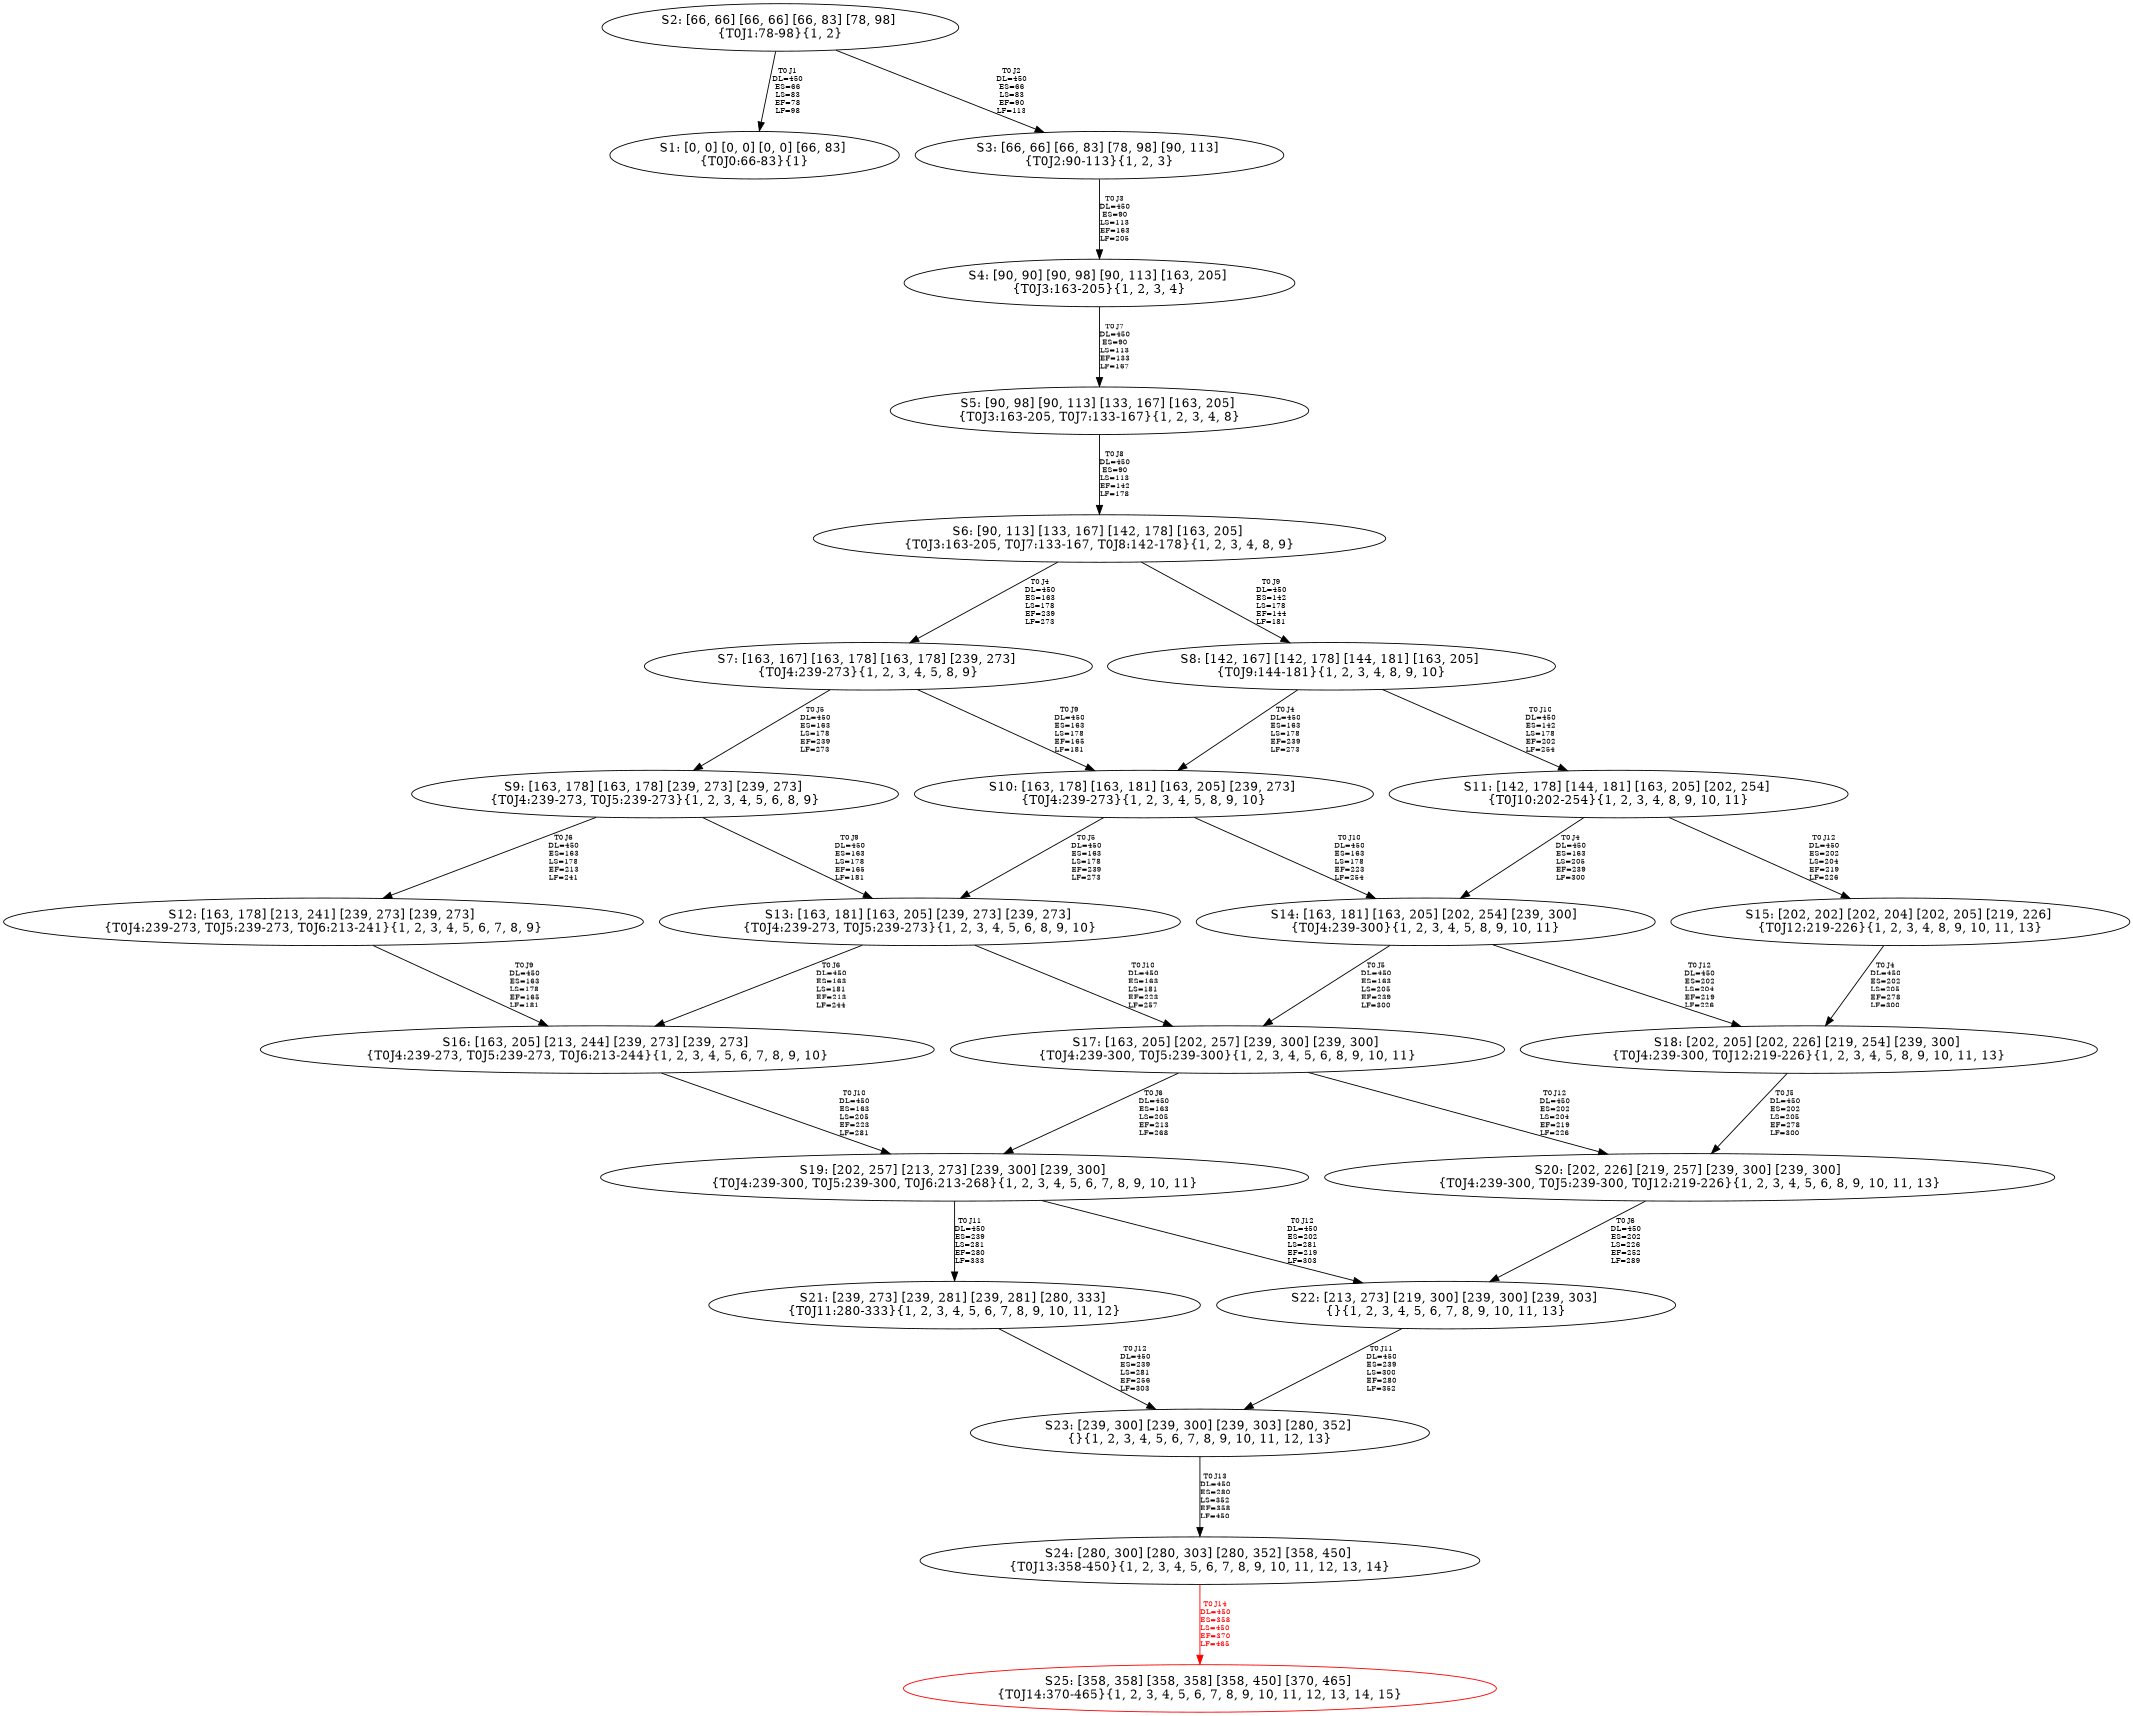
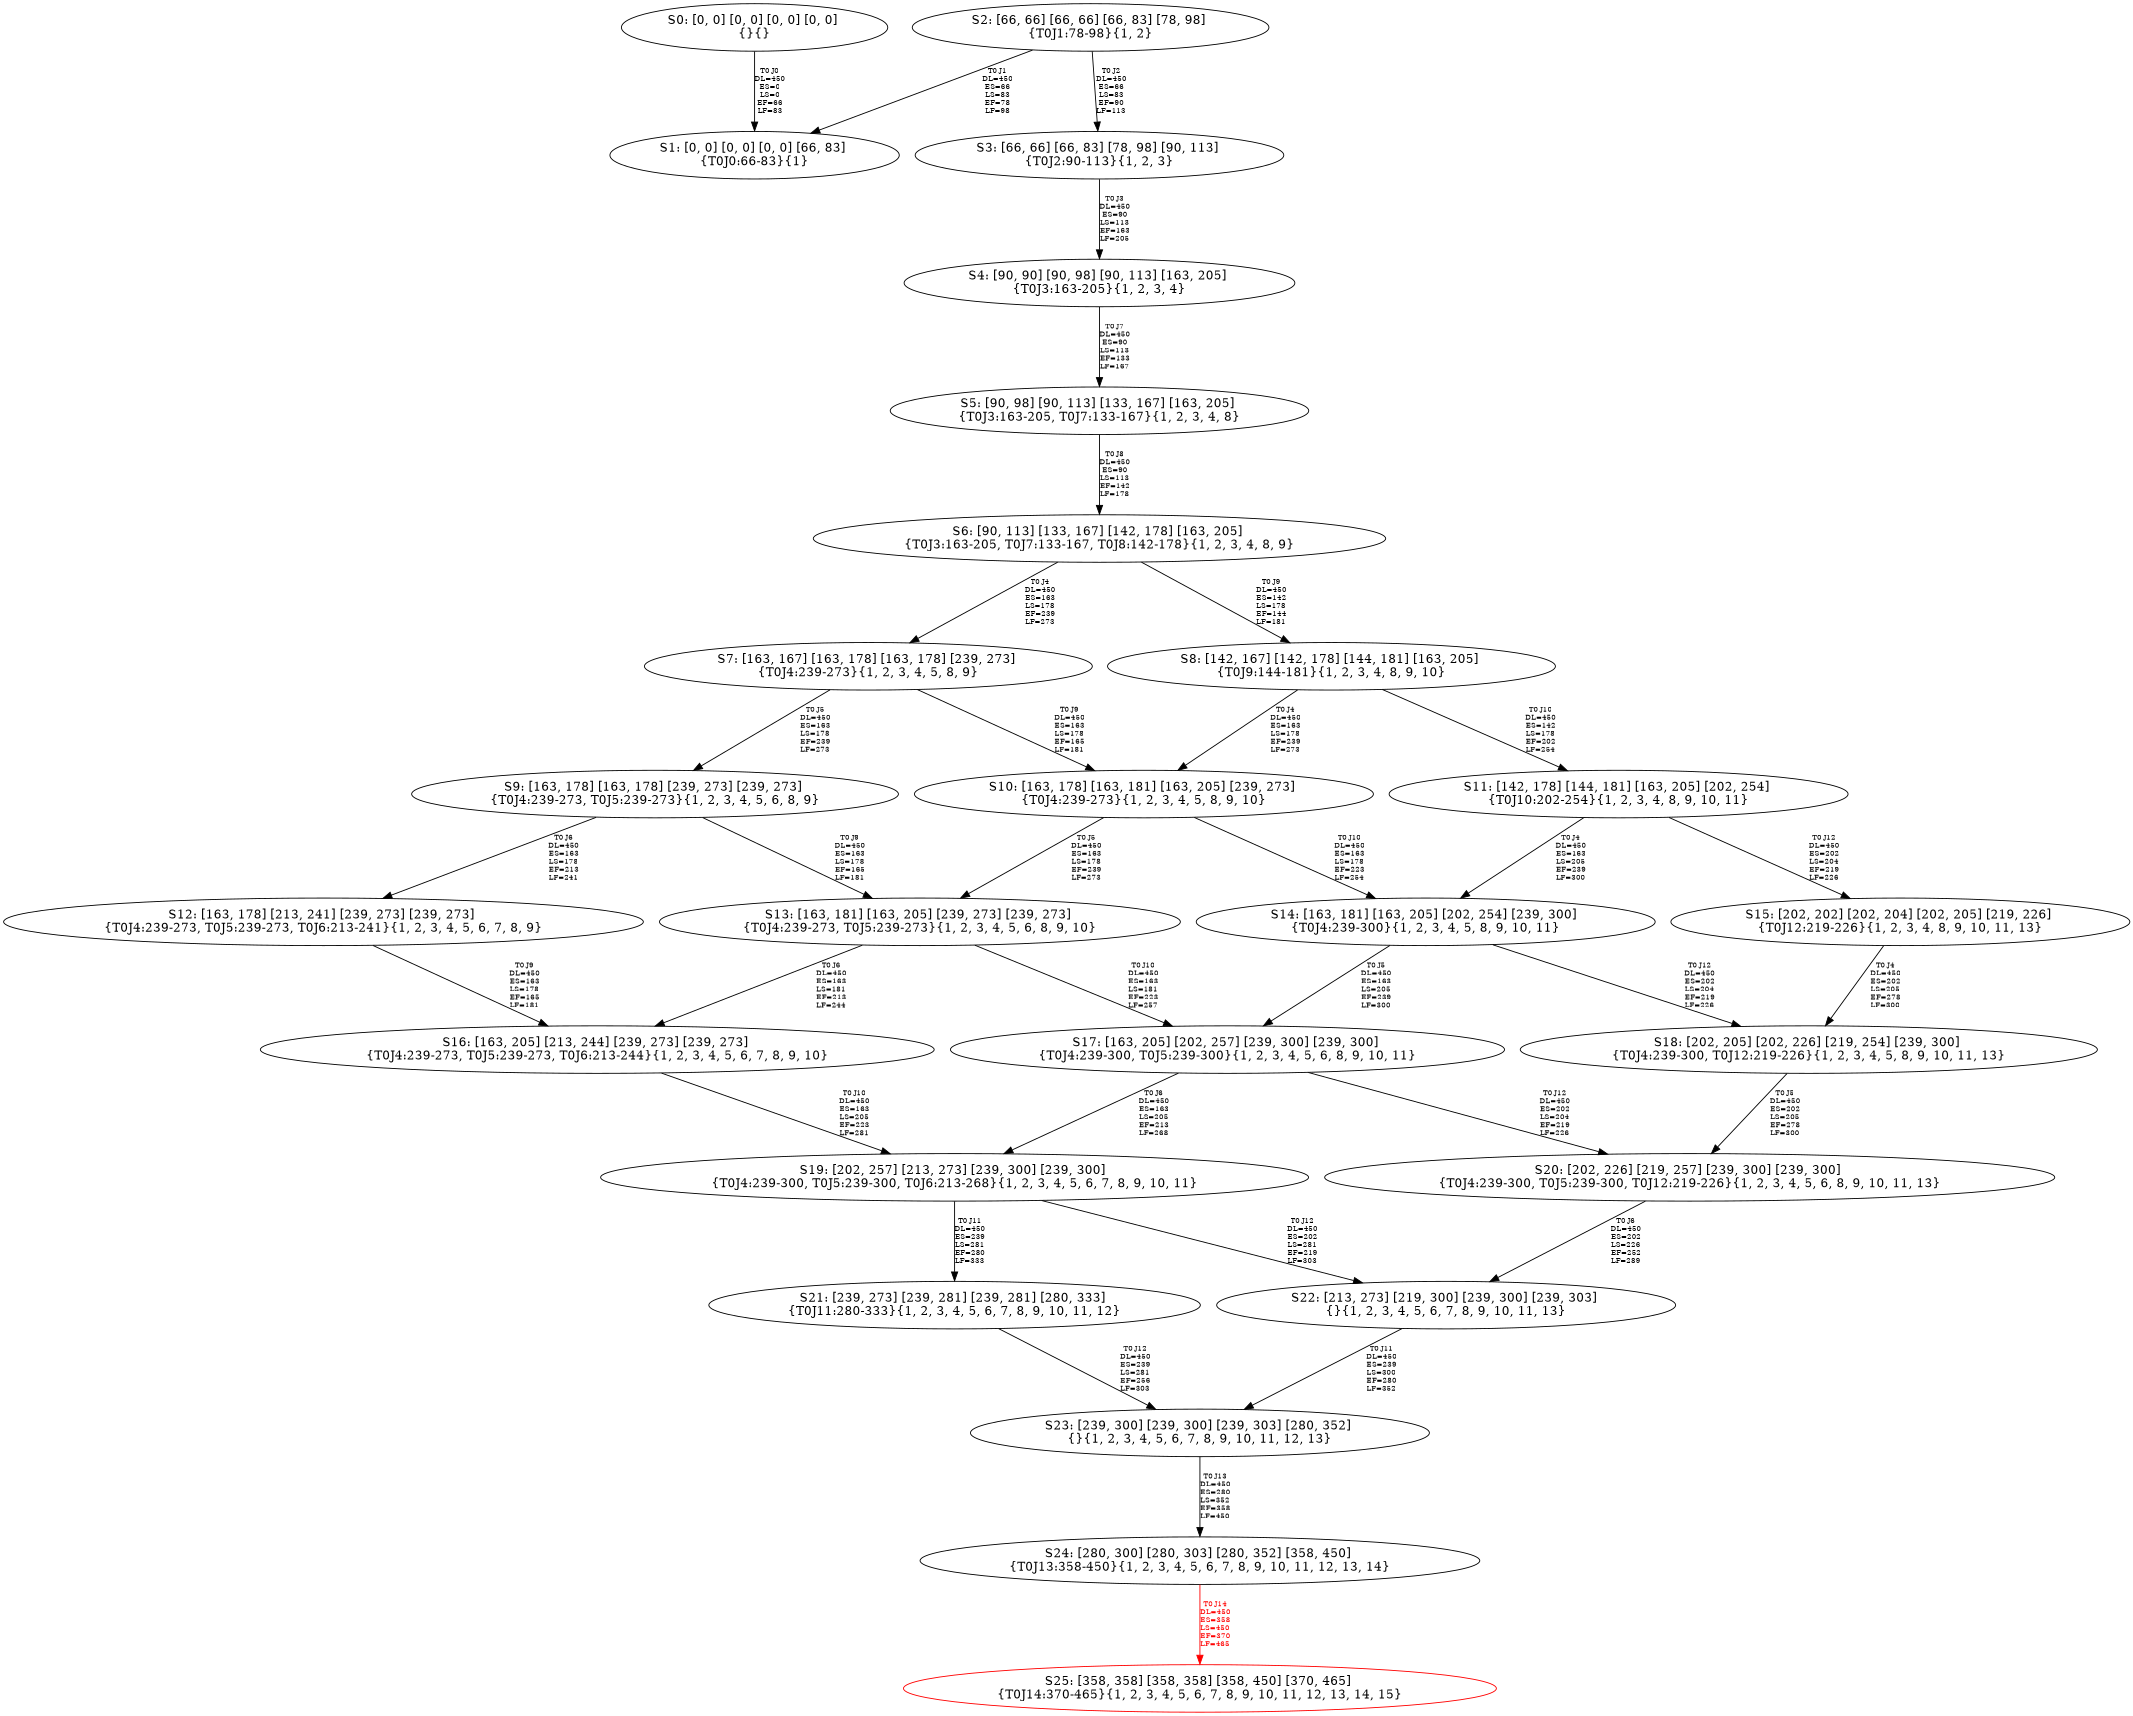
none -> (755, 27)
